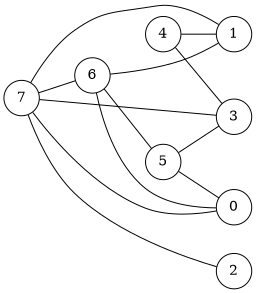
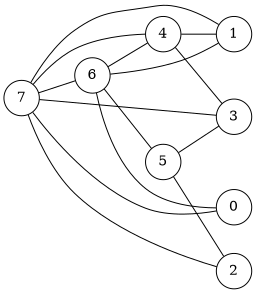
none -> (83, 45)
none -> (128, 55)
(199, 185) -> (201, 220)
